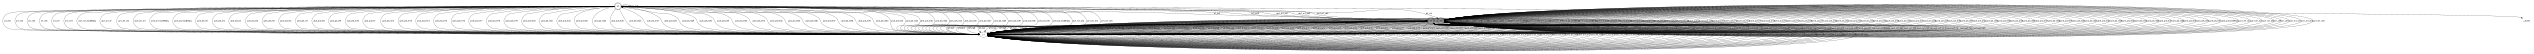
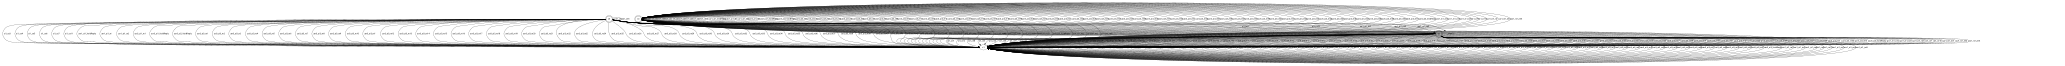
(1030, 9) -> none
